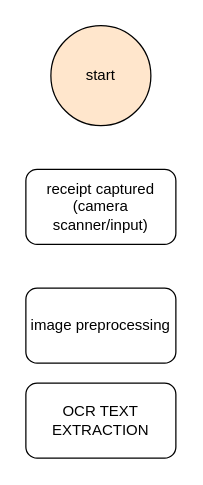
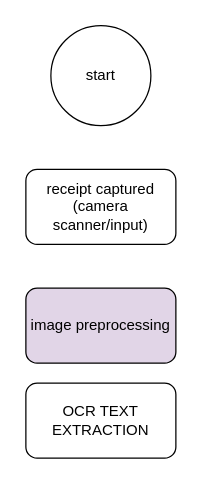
(101, 76) -> (101, 76)
(101, 326) -> (101, 326)
